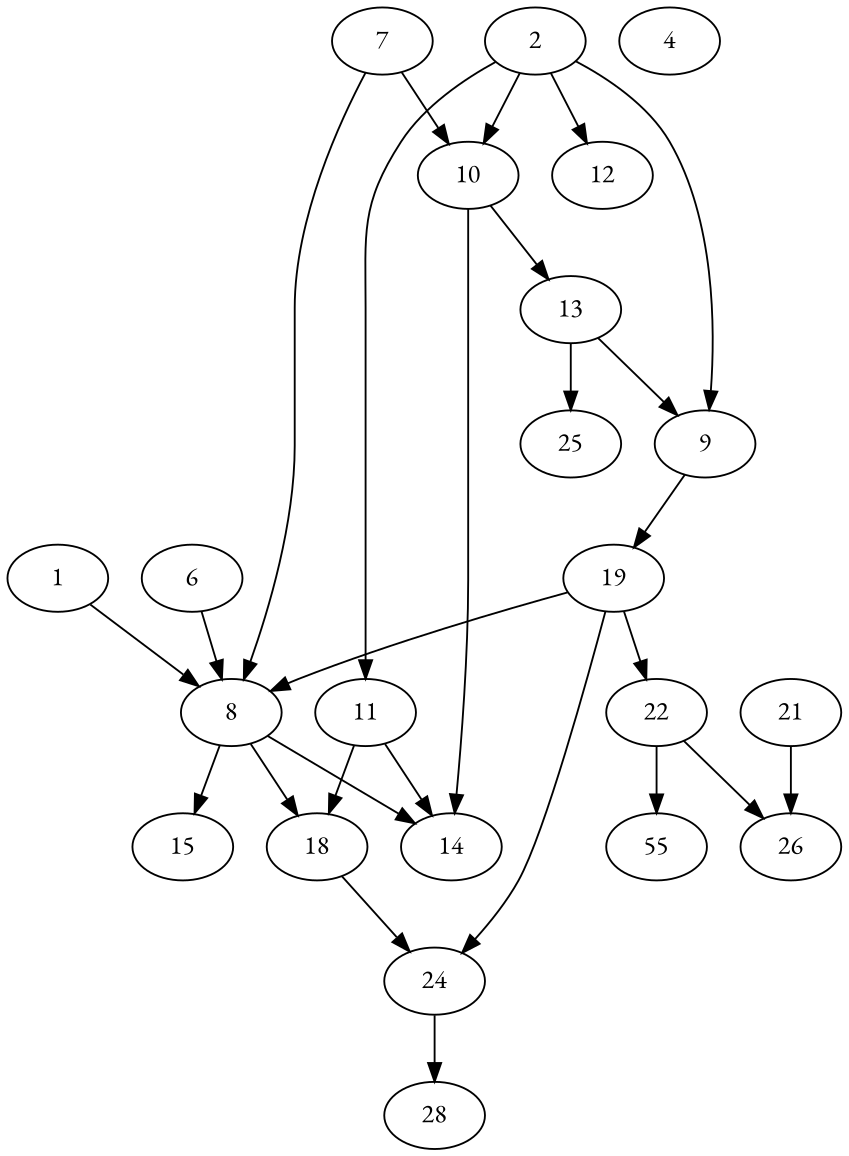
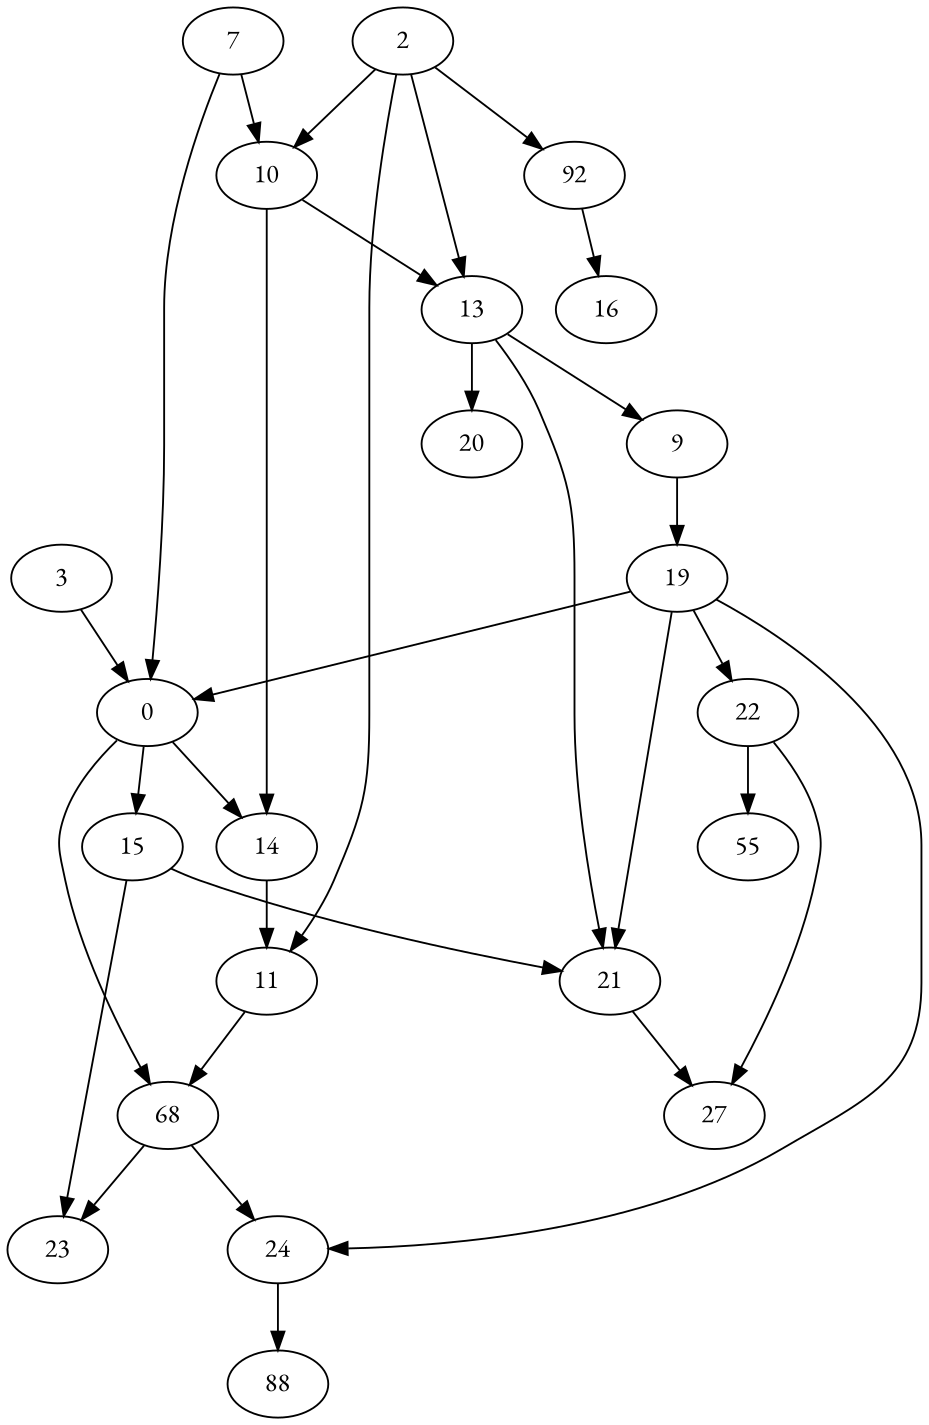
(670, 41) -> none
(602, 175) -> (575, 175)
(695, 202) -> (435, 166)
none -> (606, 310)
(571, 444) -> (472, 444)
(58, 578) -> (62, 578)
(192, 578) -> none
none -> (575, 626)
(231, 713) -> (147, 713)
none -> (645, 770)
(403, 772) -> (267, 914)
(317, 847) -> (168, 1115)
(791, 847) -> (714, 1115)
none -> (355, 926)
(435, 1115) -> (278, 1384)
none -> (58, 1250)
